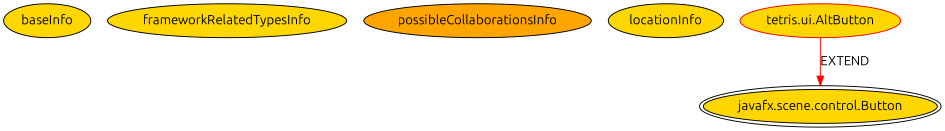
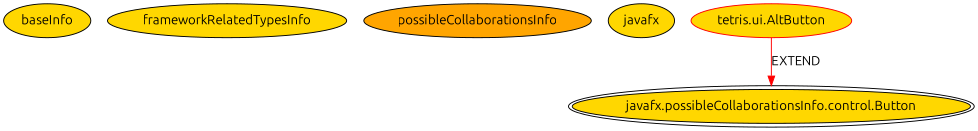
(666, 21) -> (641, 21)
(820, 106) -> (771, 106)
